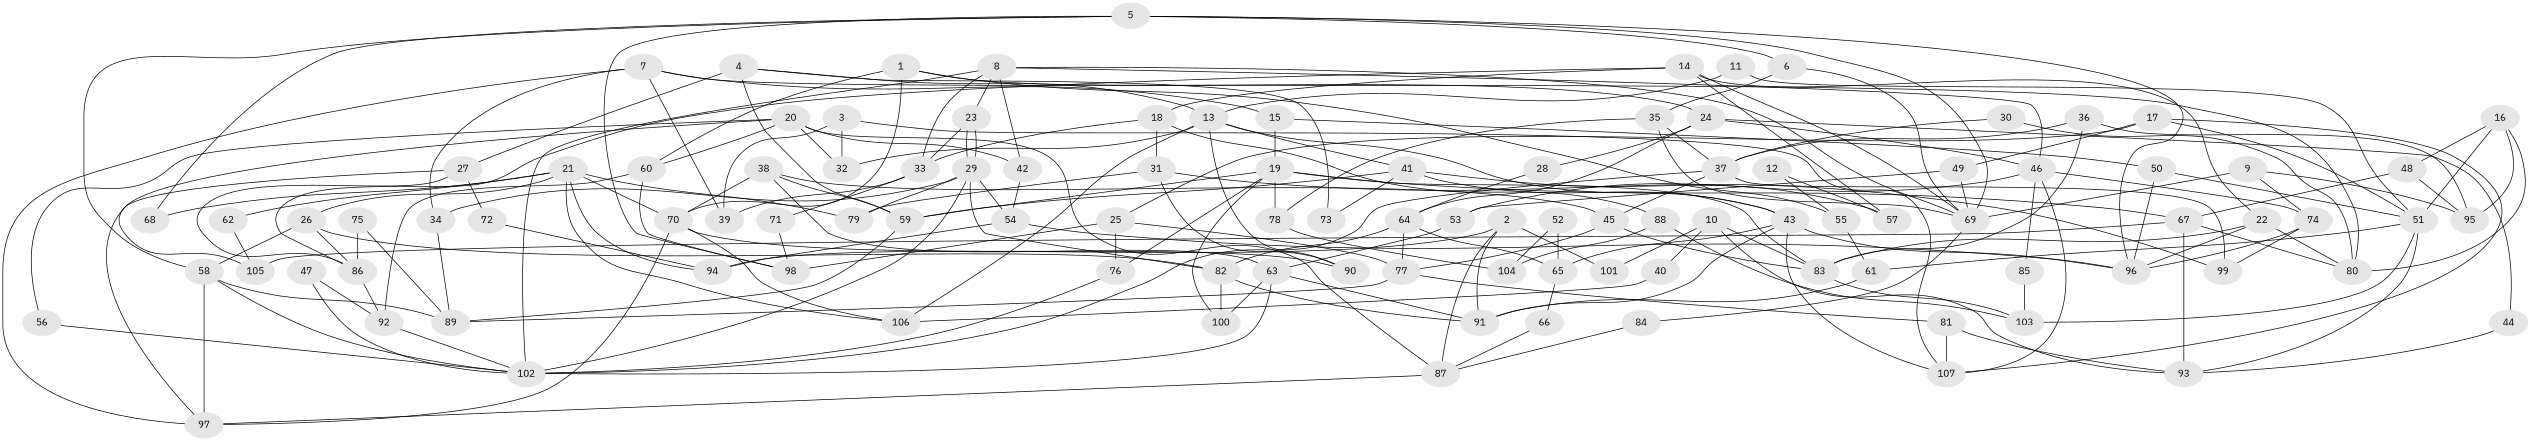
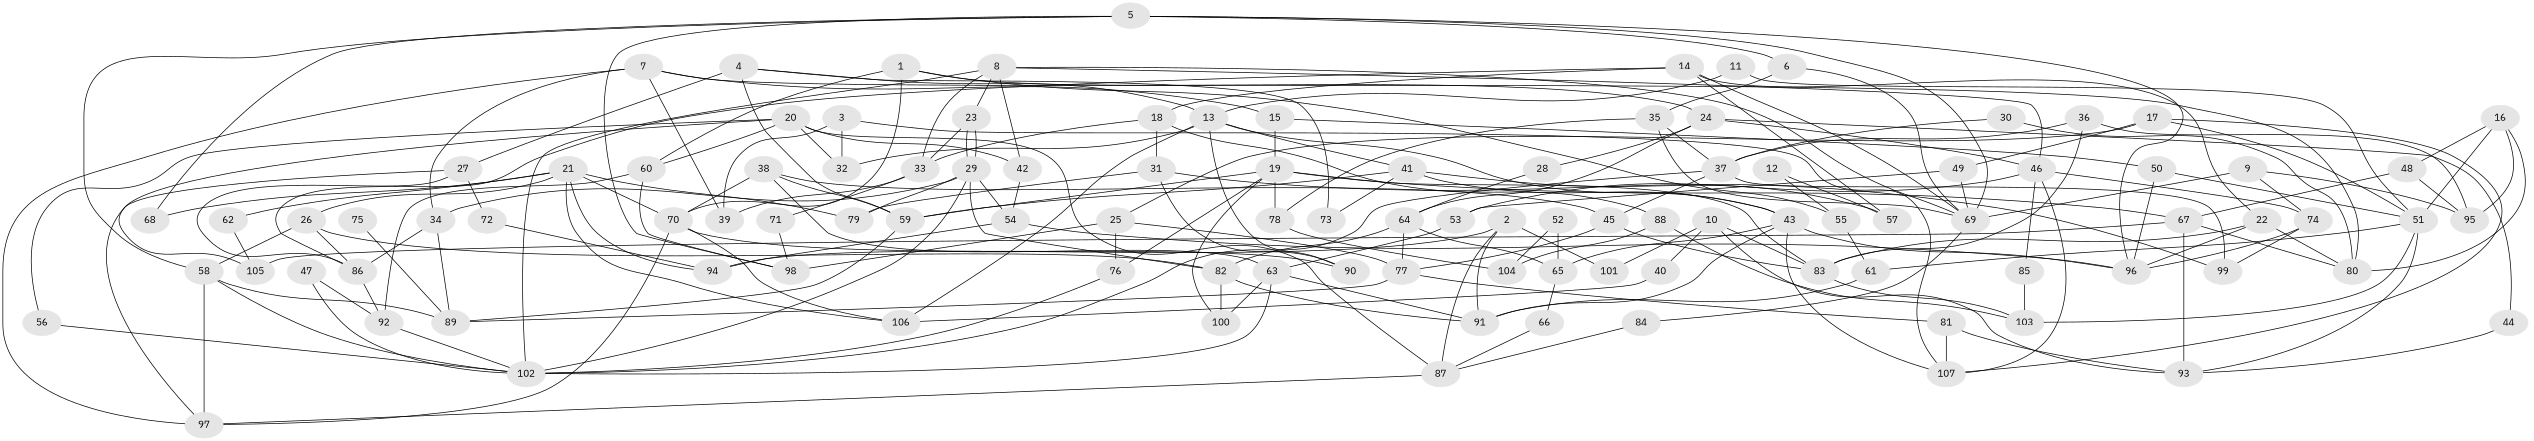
(358, 246) -> (406, 240)
